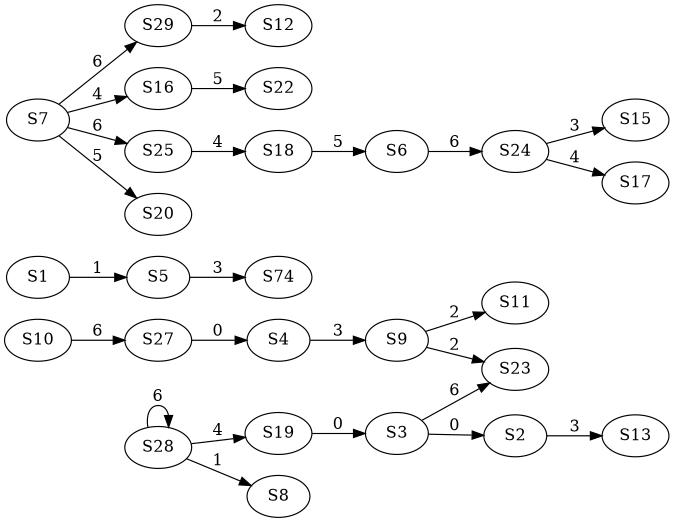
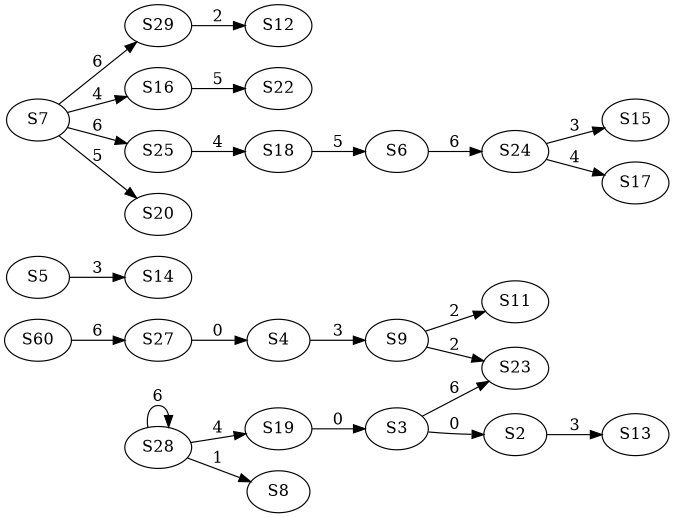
(38, 277) -> none
(278, 277) -> (158, 277)
(38, 340) -> (38, 340)
